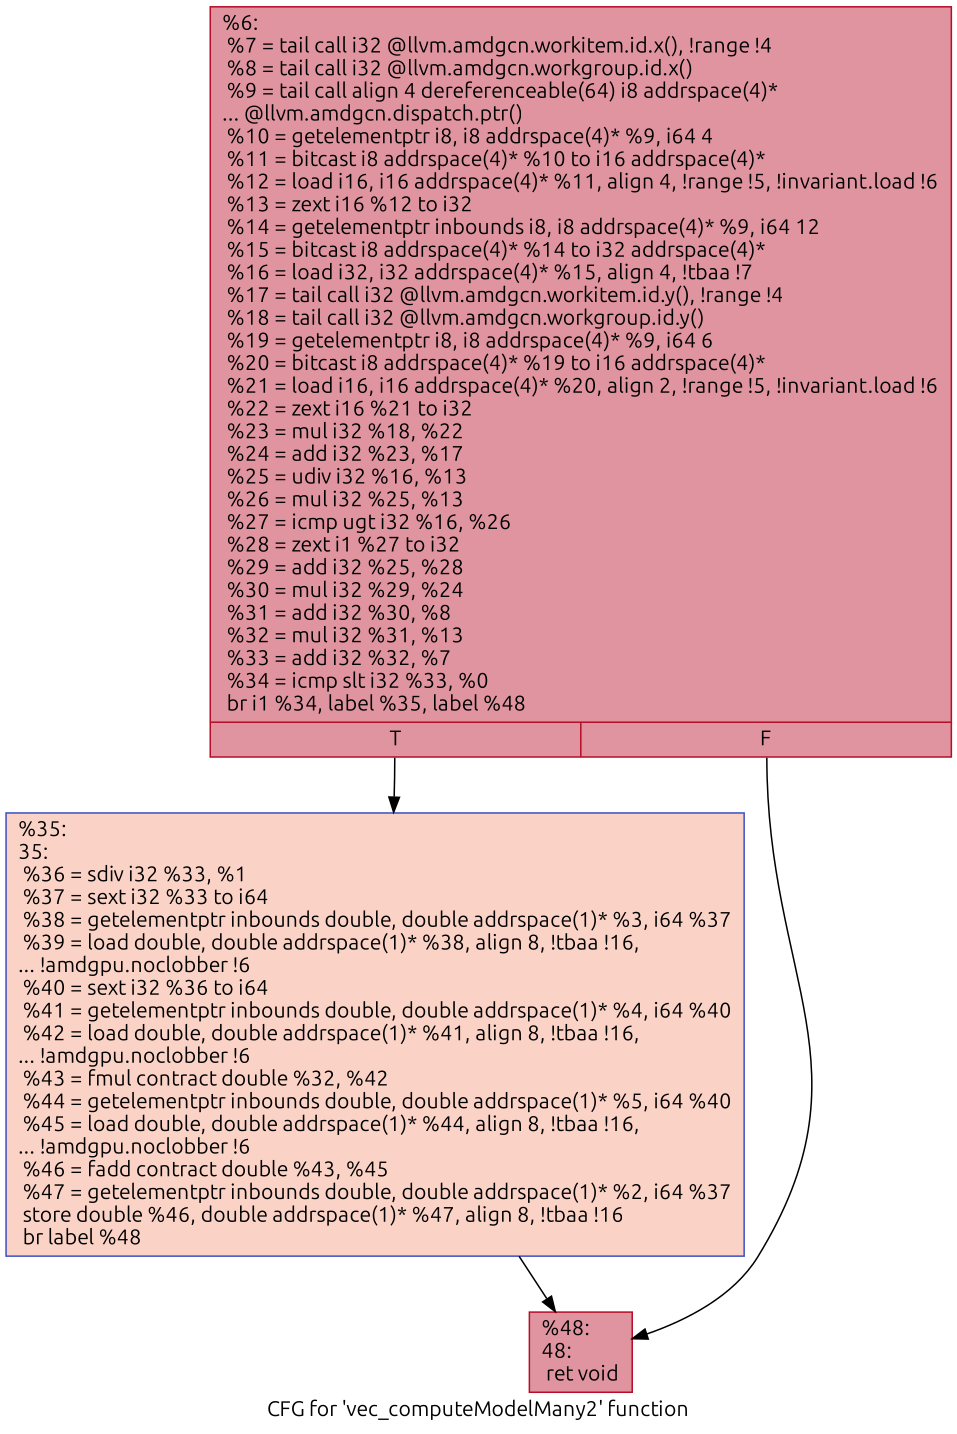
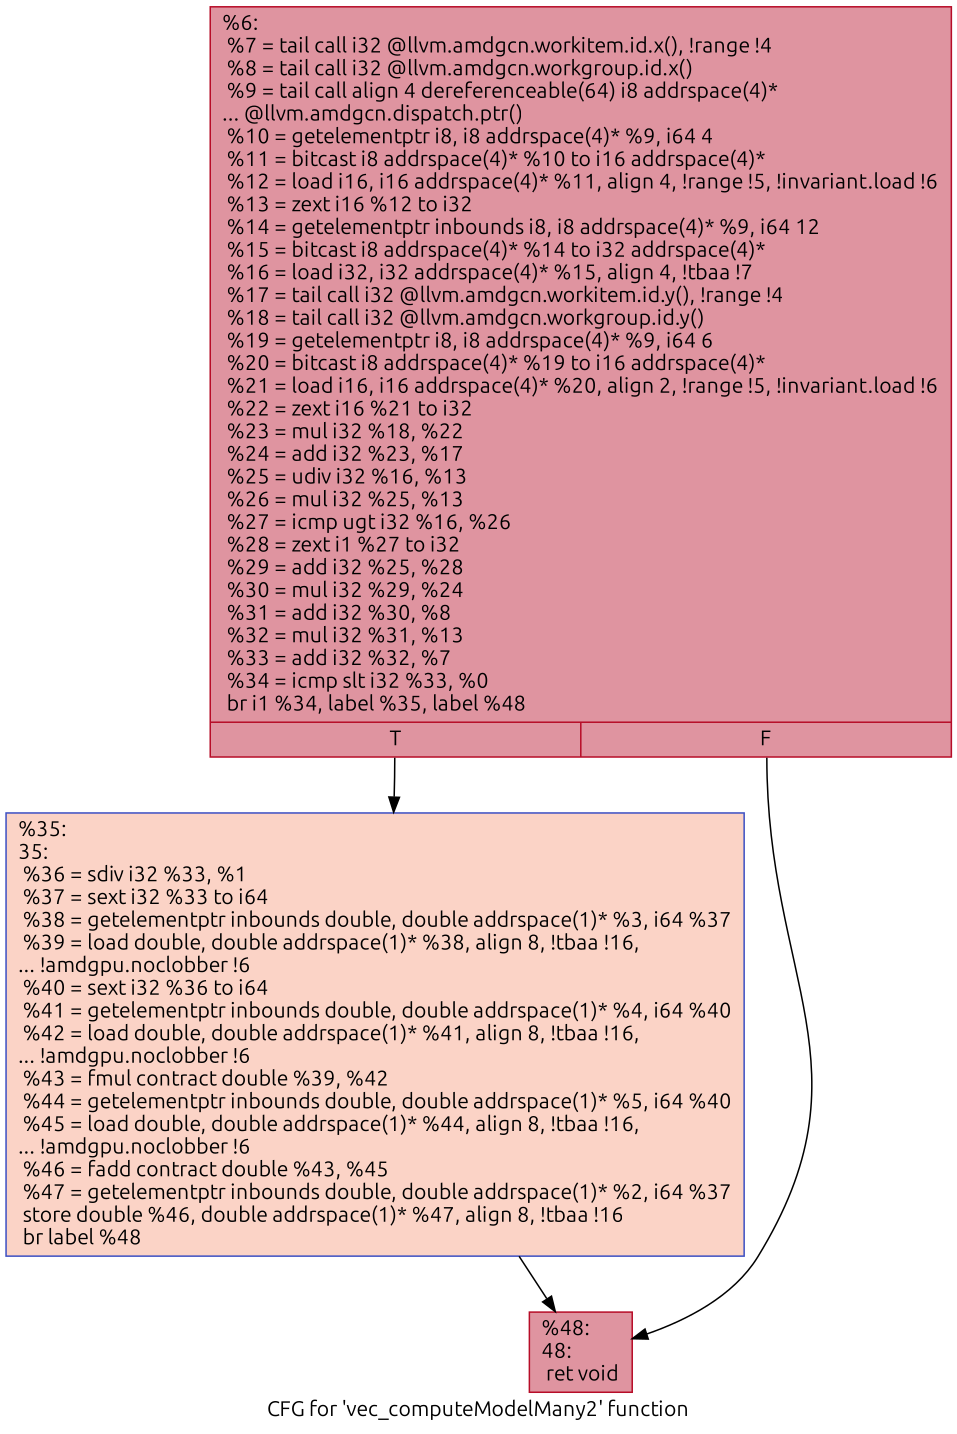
(204, 1079) -> (204, 1079)
